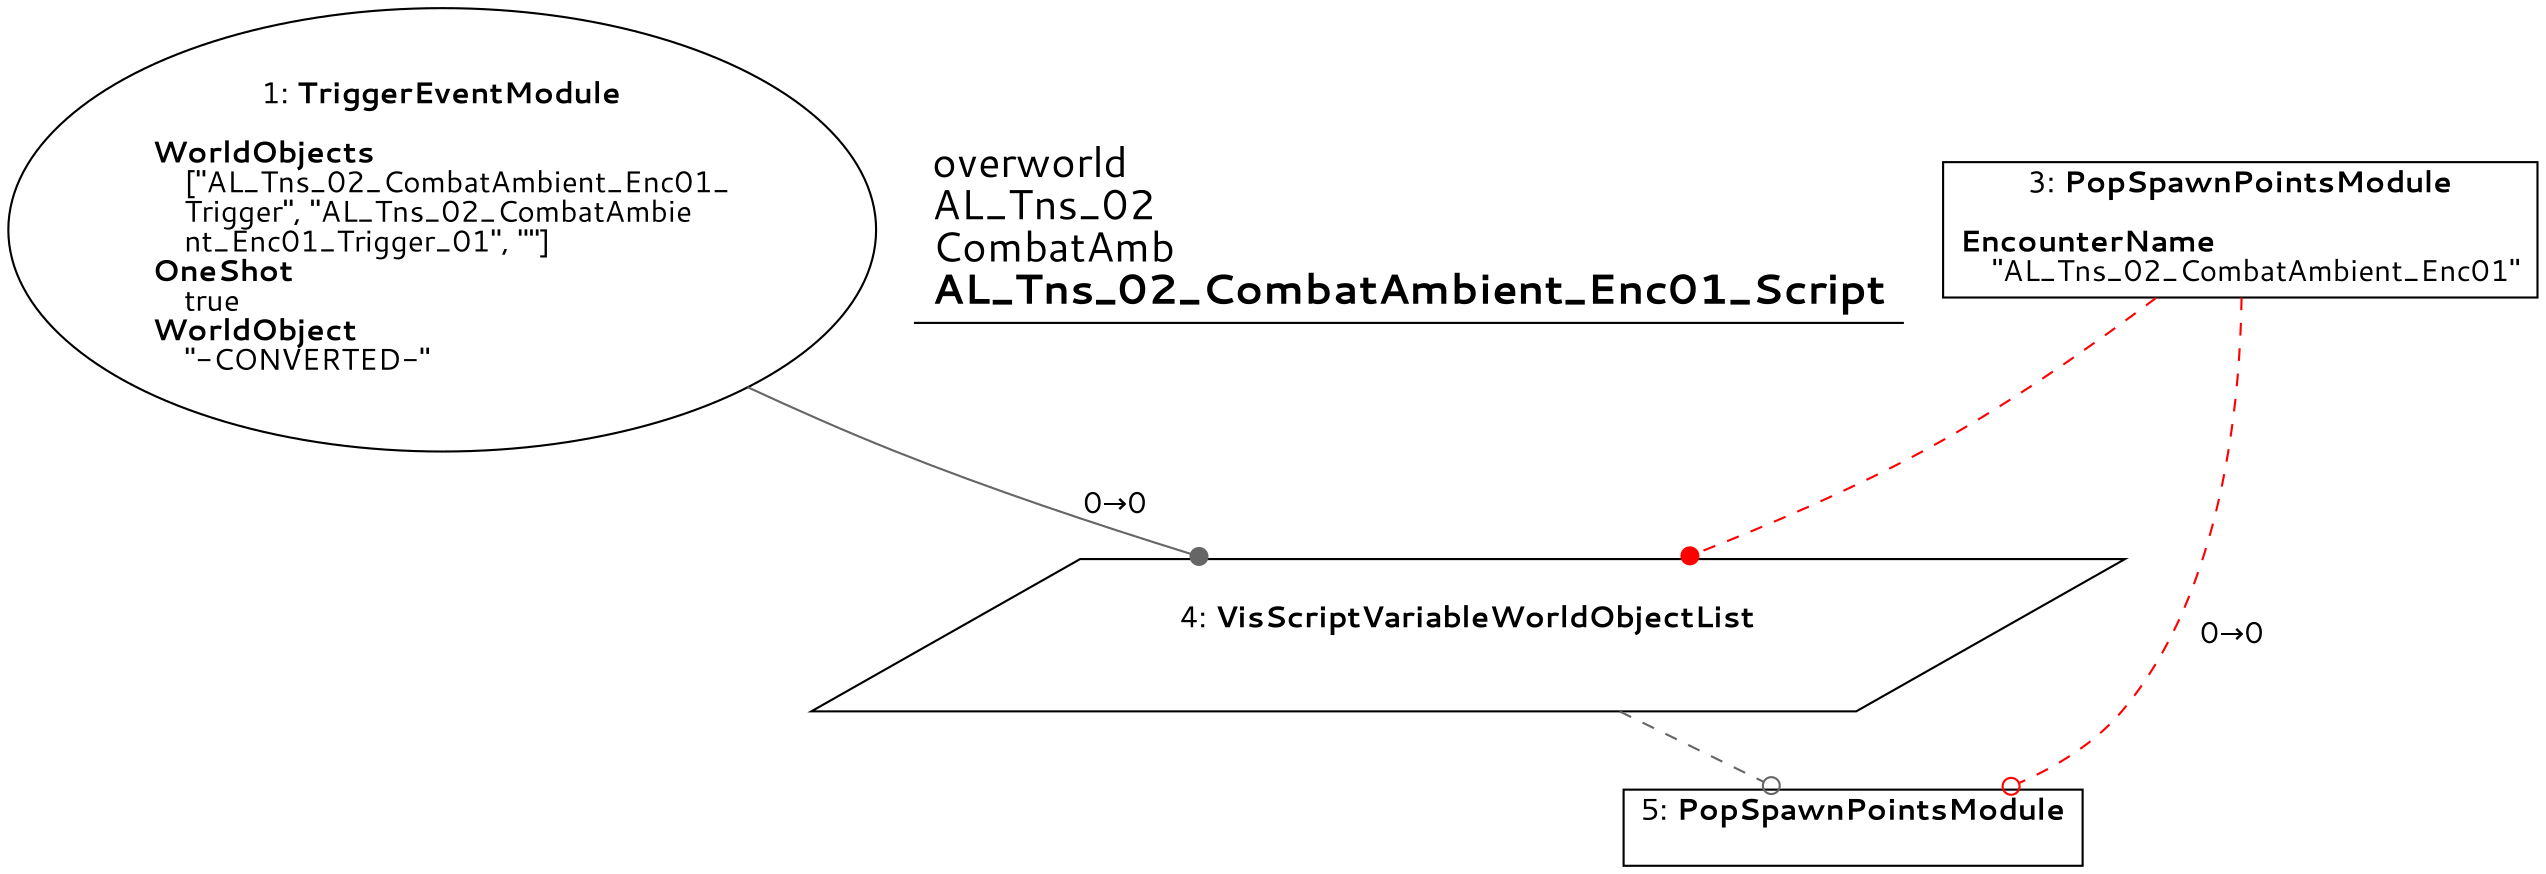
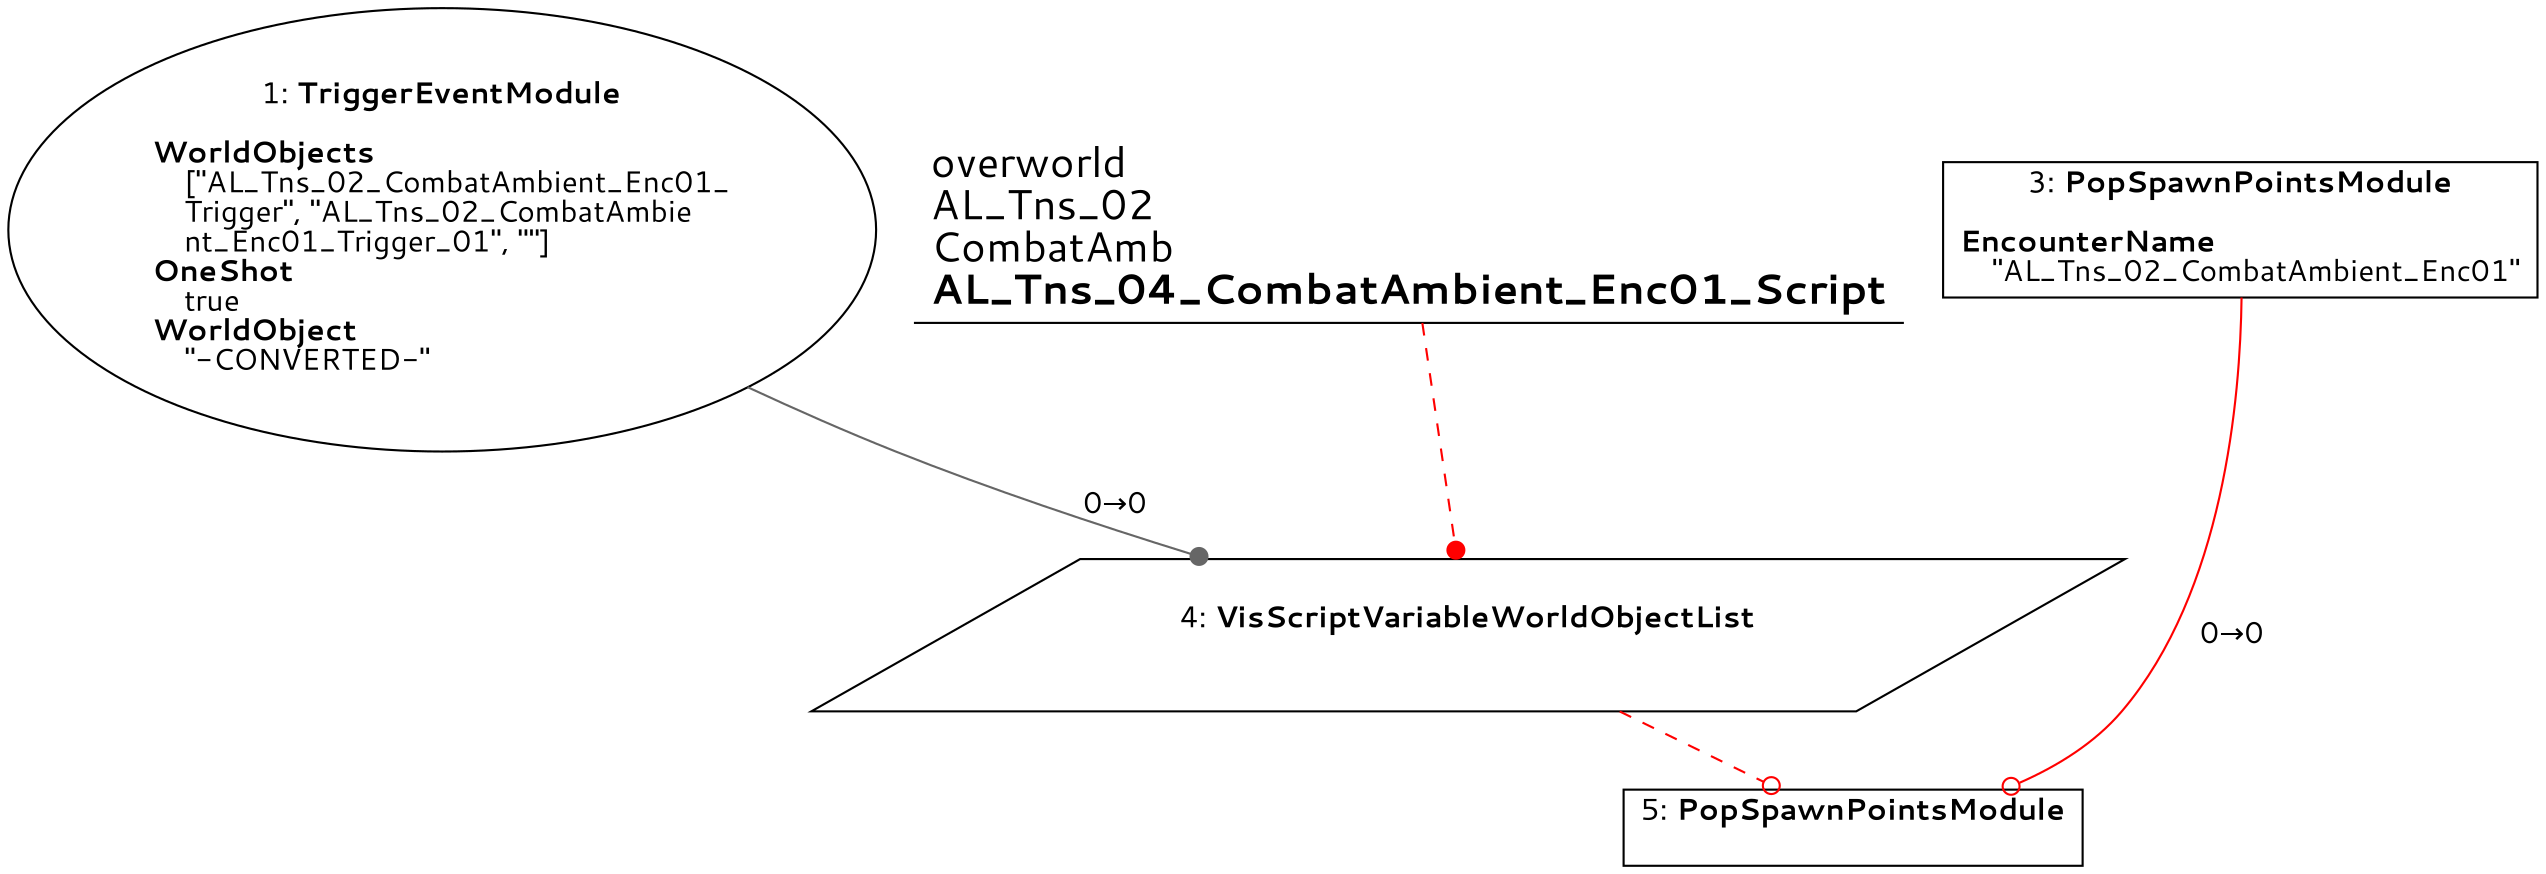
(1409, 291) -> (1409, 291)
(1937, 443) -> (1438, 432)
(2197, 575) -> (2197, 575)
(1692, 747) -> (1692, 747)
